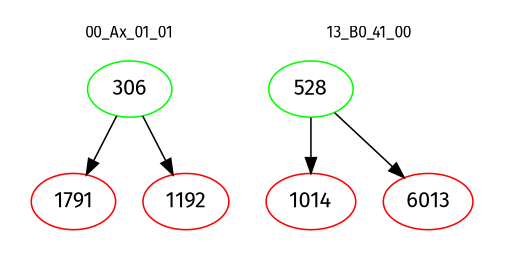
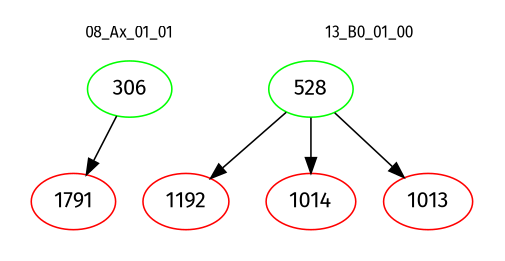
(130, 34) -> (130, 34)
(370, 34) -> (370, 34)
(154, 138) -> (264, 132)
(428, 202) -> (428, 202)
